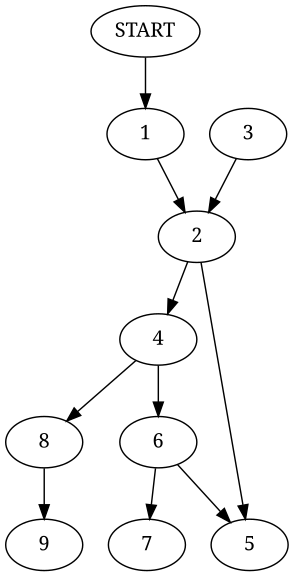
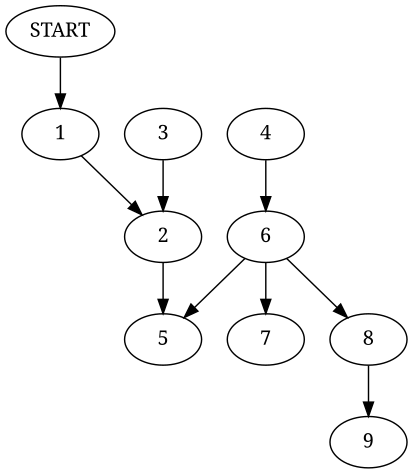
(180, 281) -> none
(107, 386) -> (312, 283)
